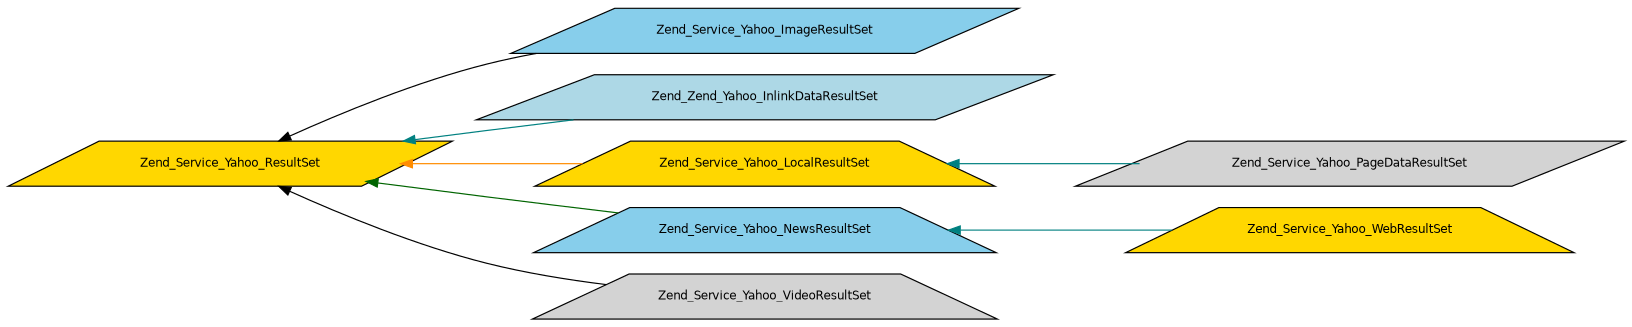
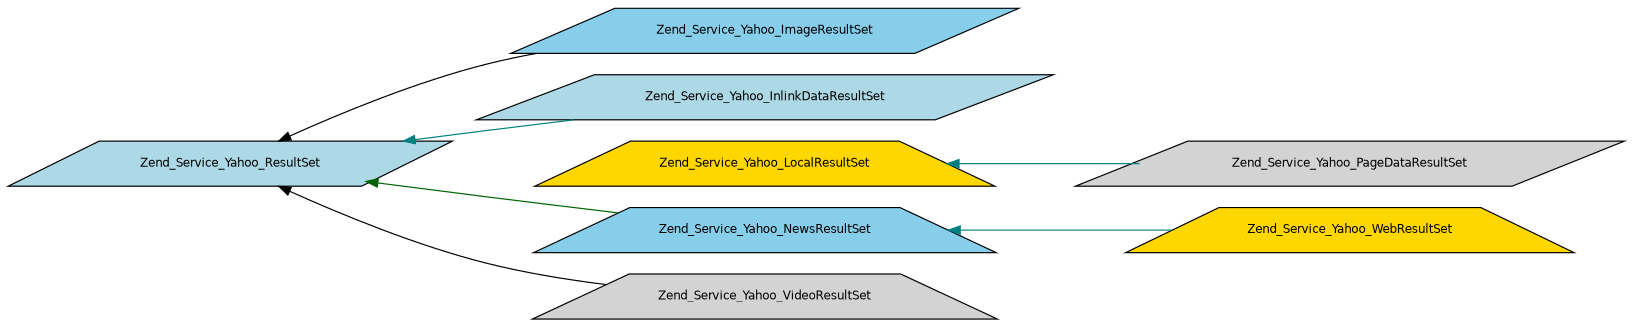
(765, 97) -> (765, 97)
(230, 164) -> (230, 164)
(498, 164) -> none
